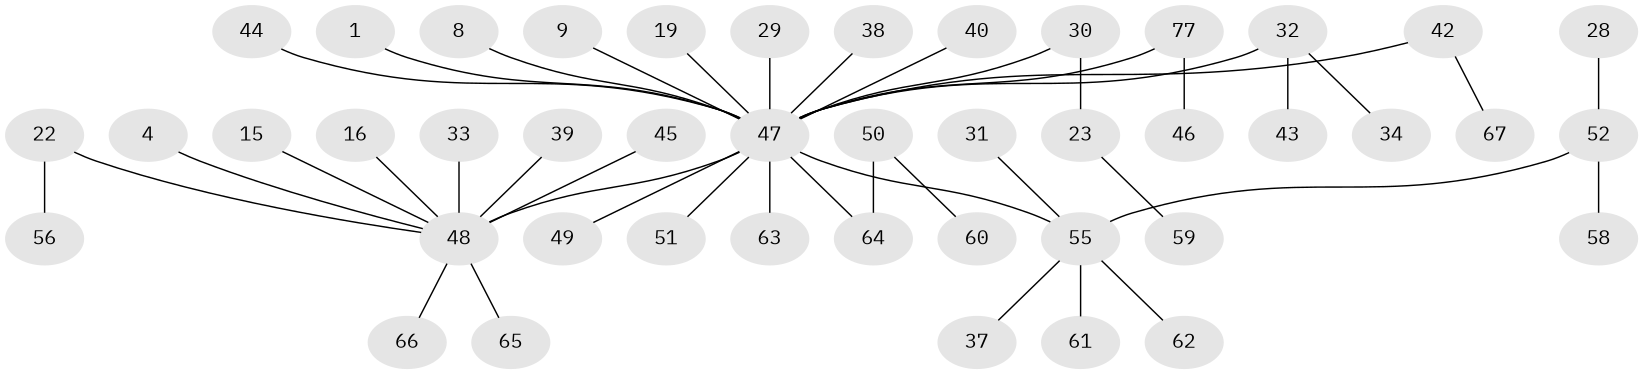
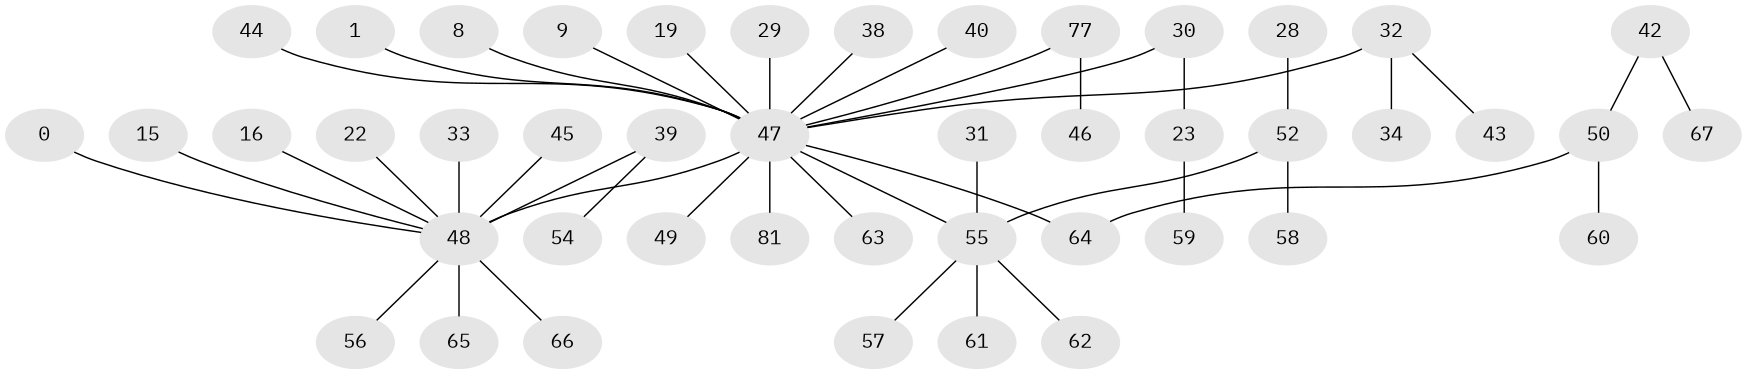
(1226, 71) -> (1624, 83)
(148, 135) -> (45, 135)
(45, 187) -> (407, 290)
none -> (563, 239)
(666, 239) -> (770, 239)
(977, 342) -> (873, 342)
